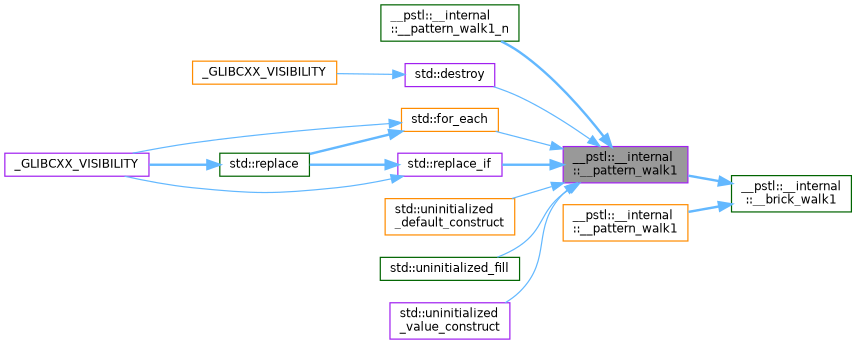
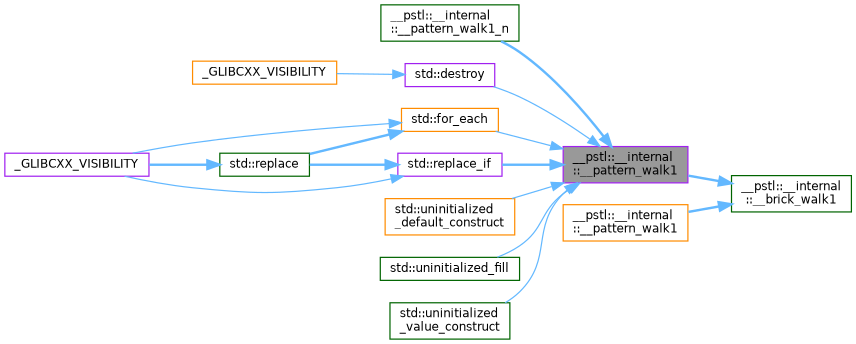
(450, 321) -> (450, 321)
